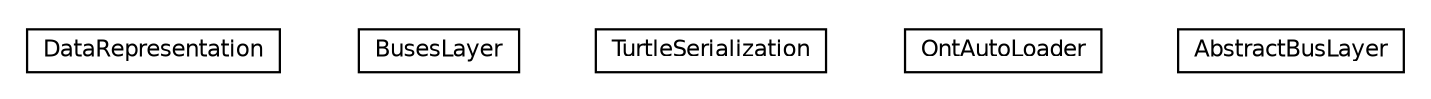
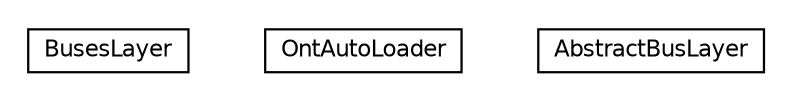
(153, 50) -> none
(711, 50) -> none
